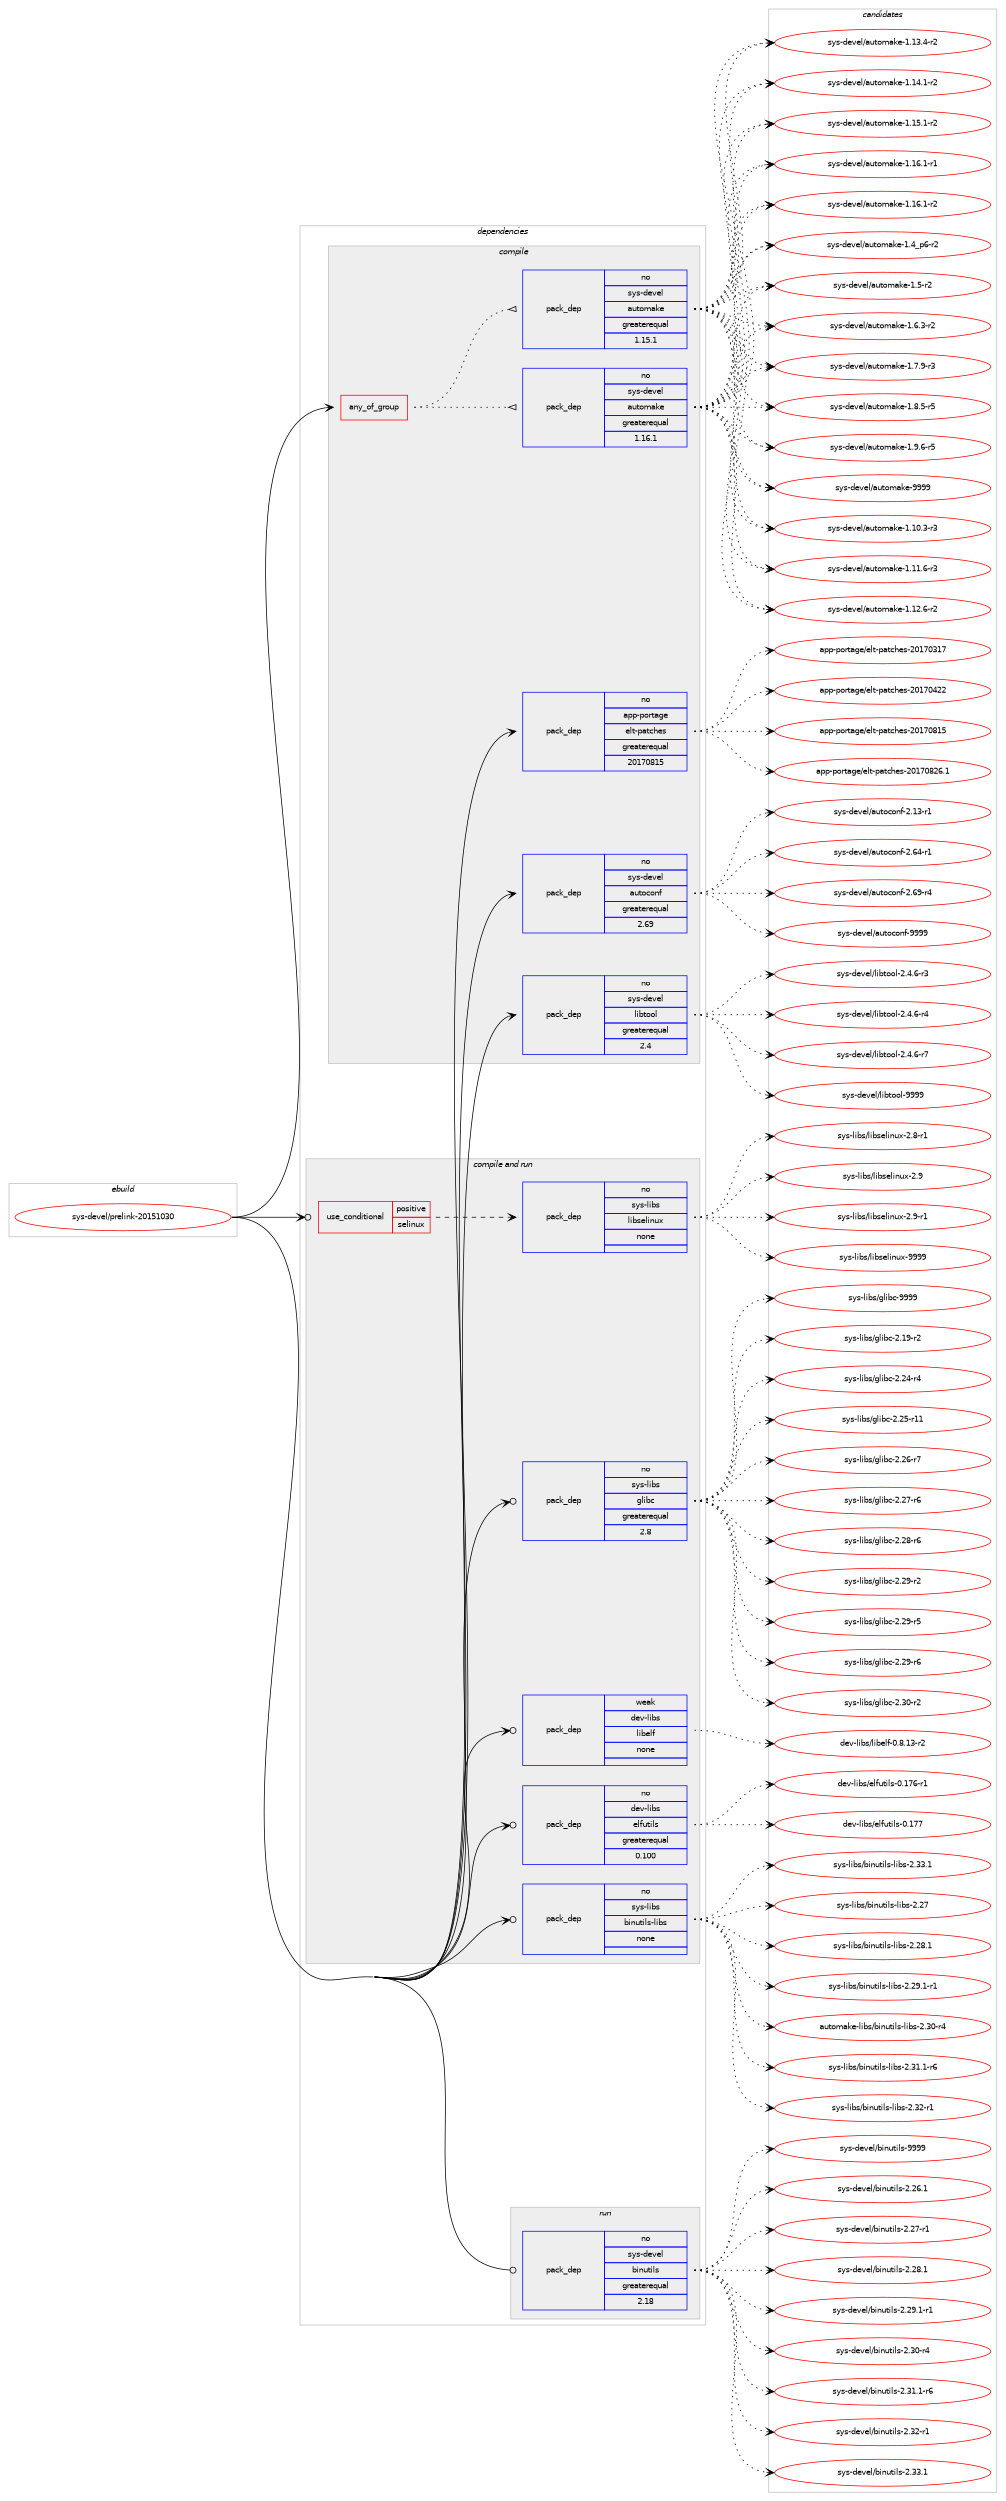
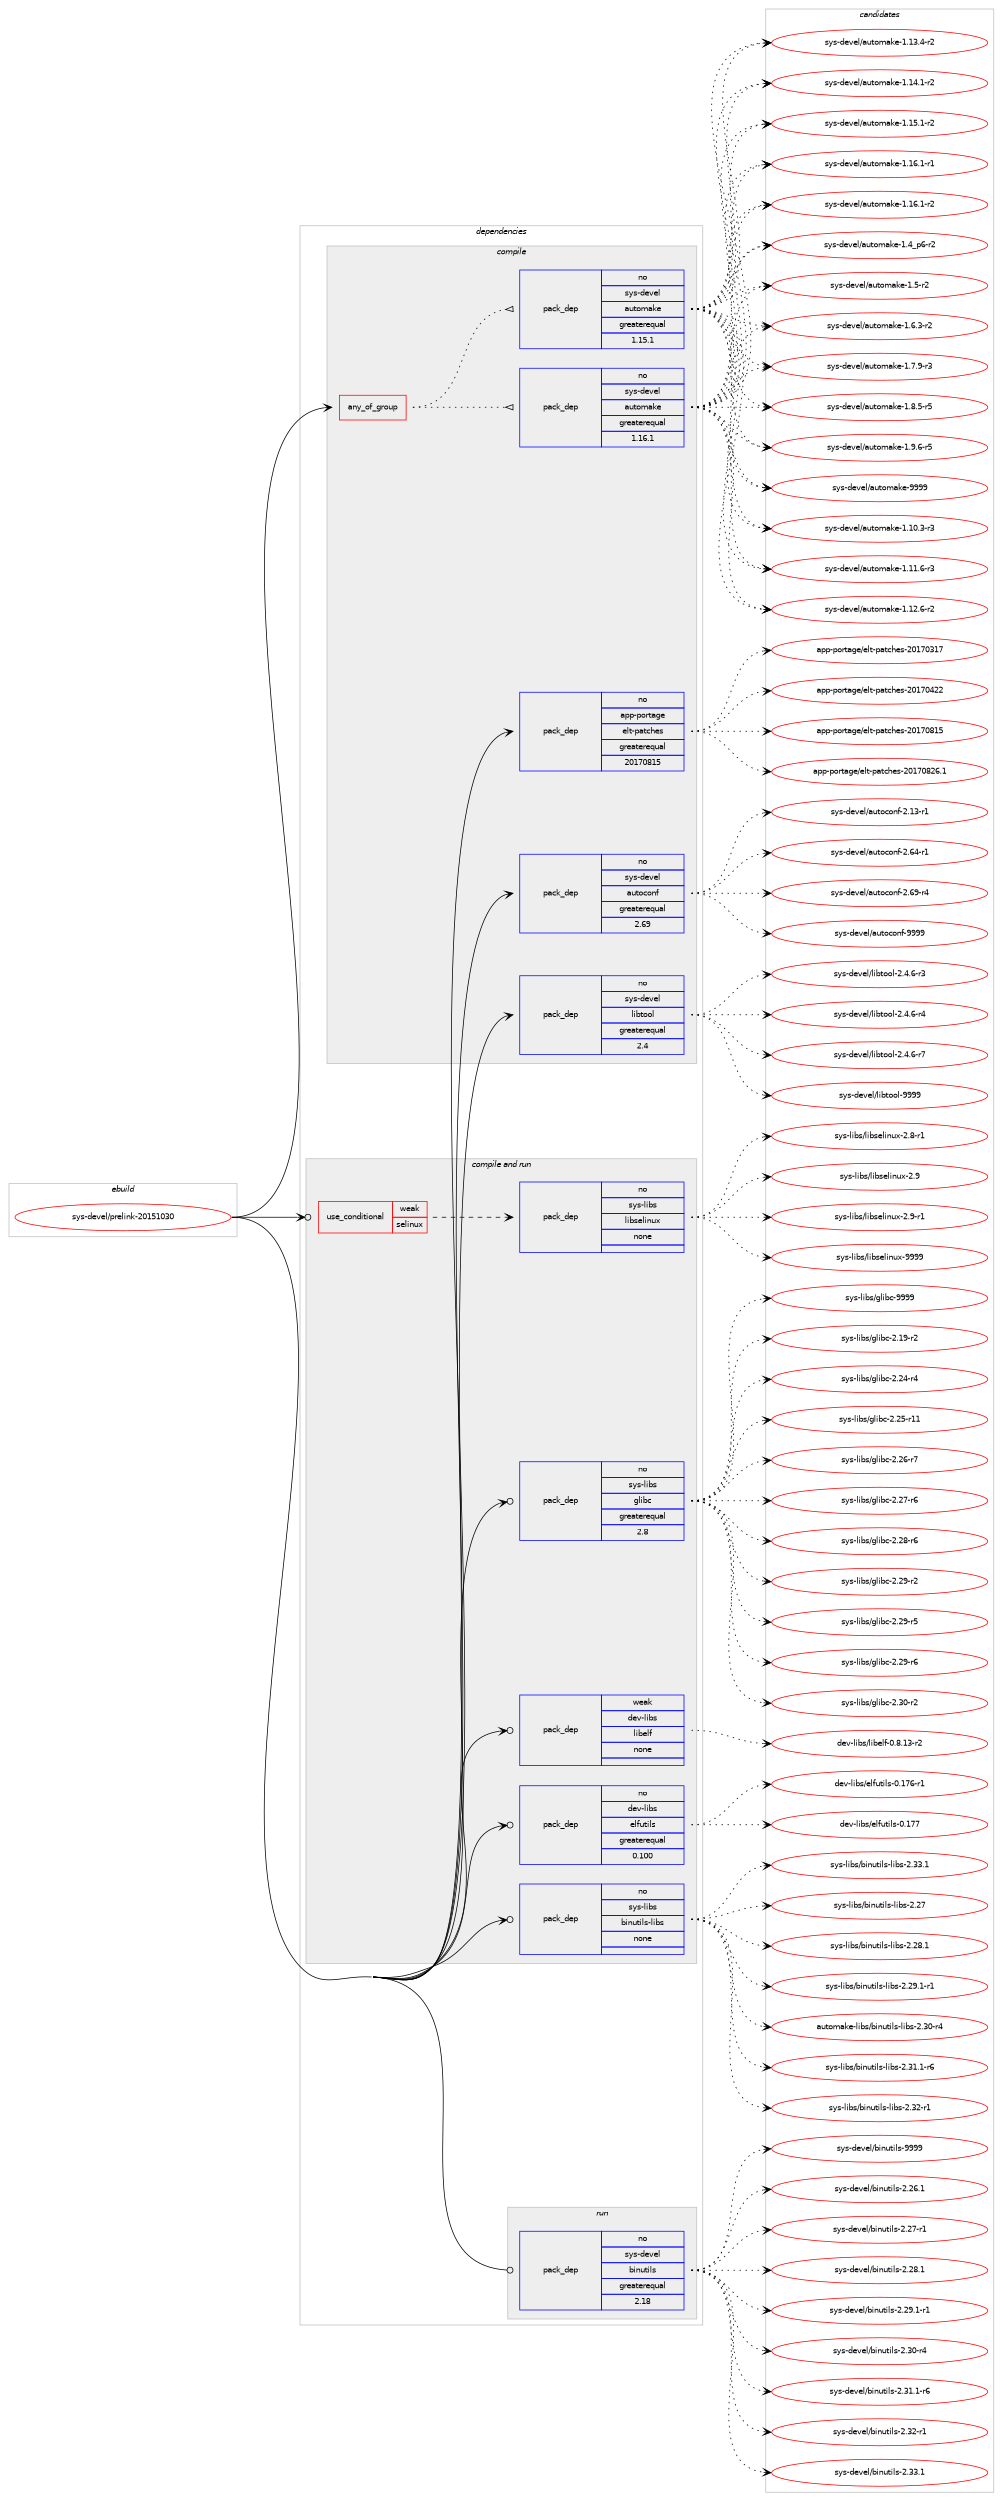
(411, 1209) -> (410, 1209)
